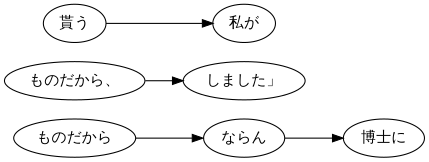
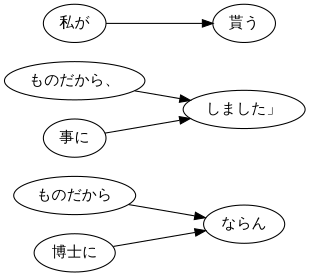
(154, 23) -> (154, 23)
none -> (75, 138)
(309, 138) -> (154, 239)
